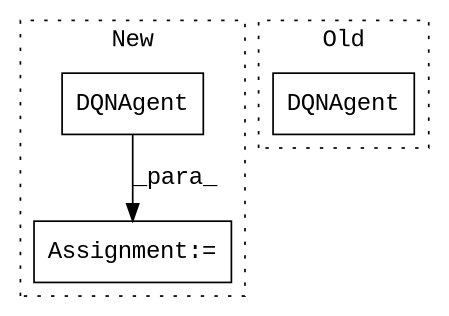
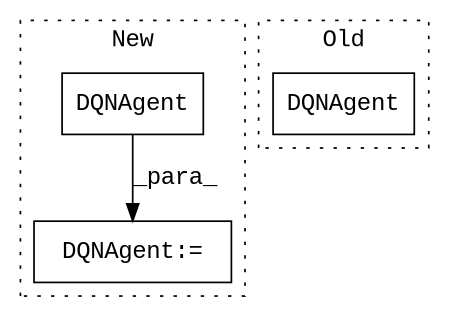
(133, 252) -> (133, 252)
